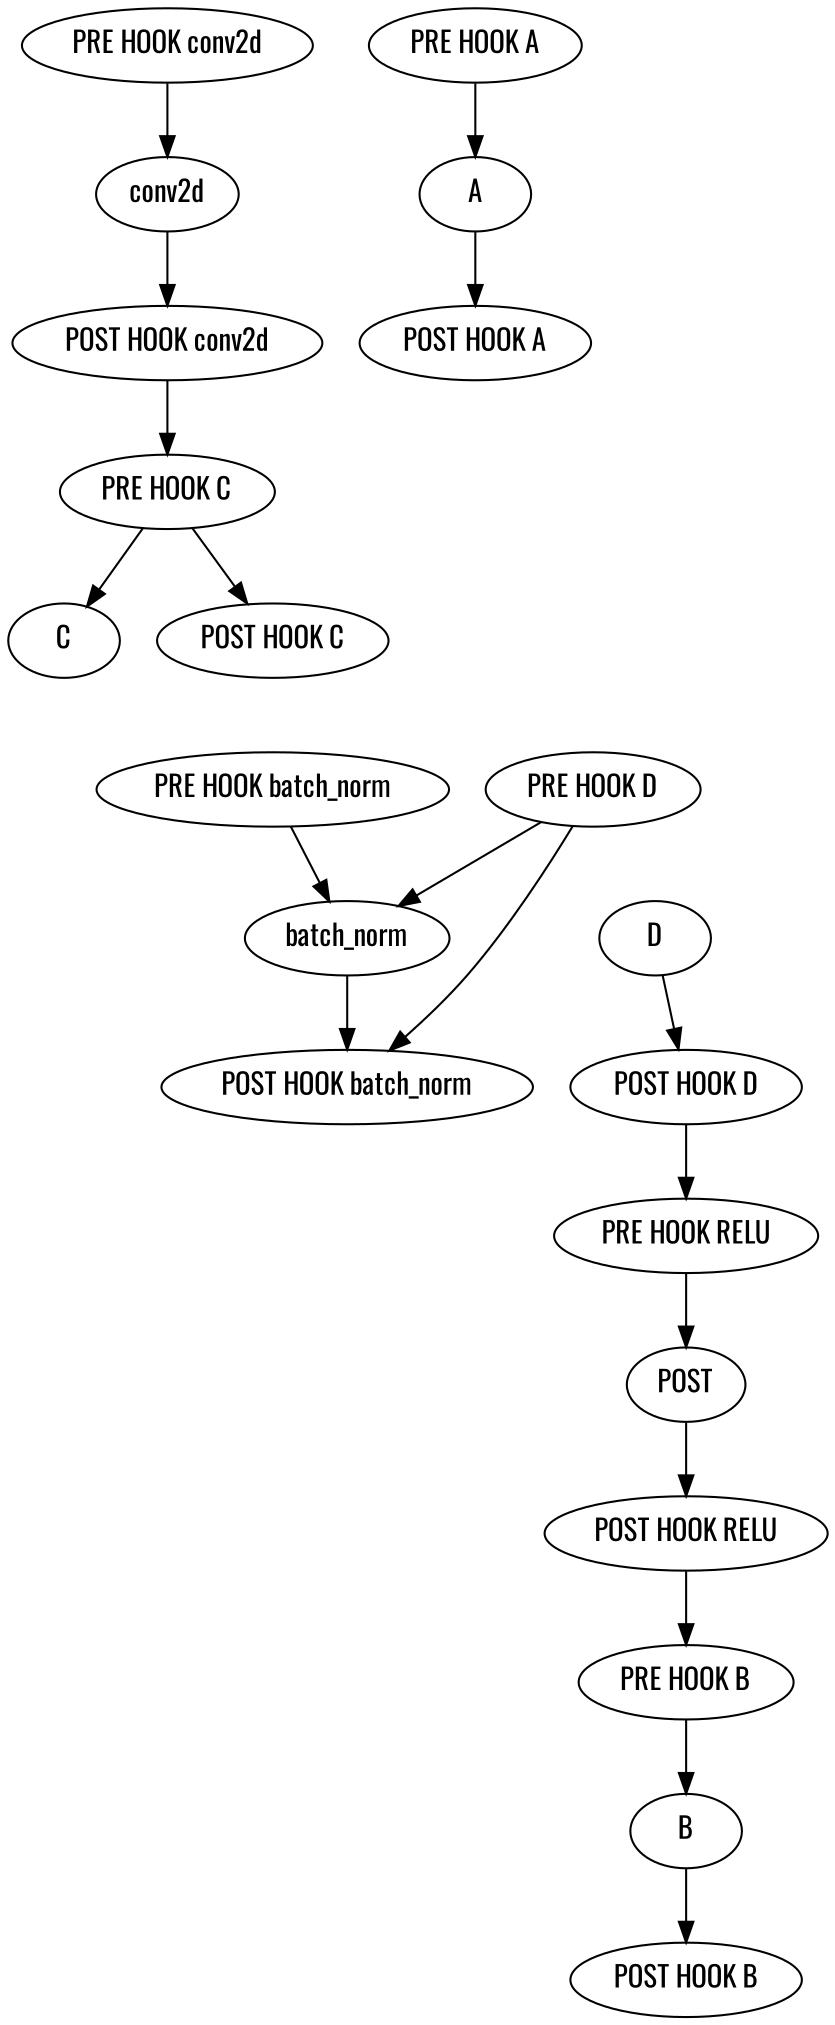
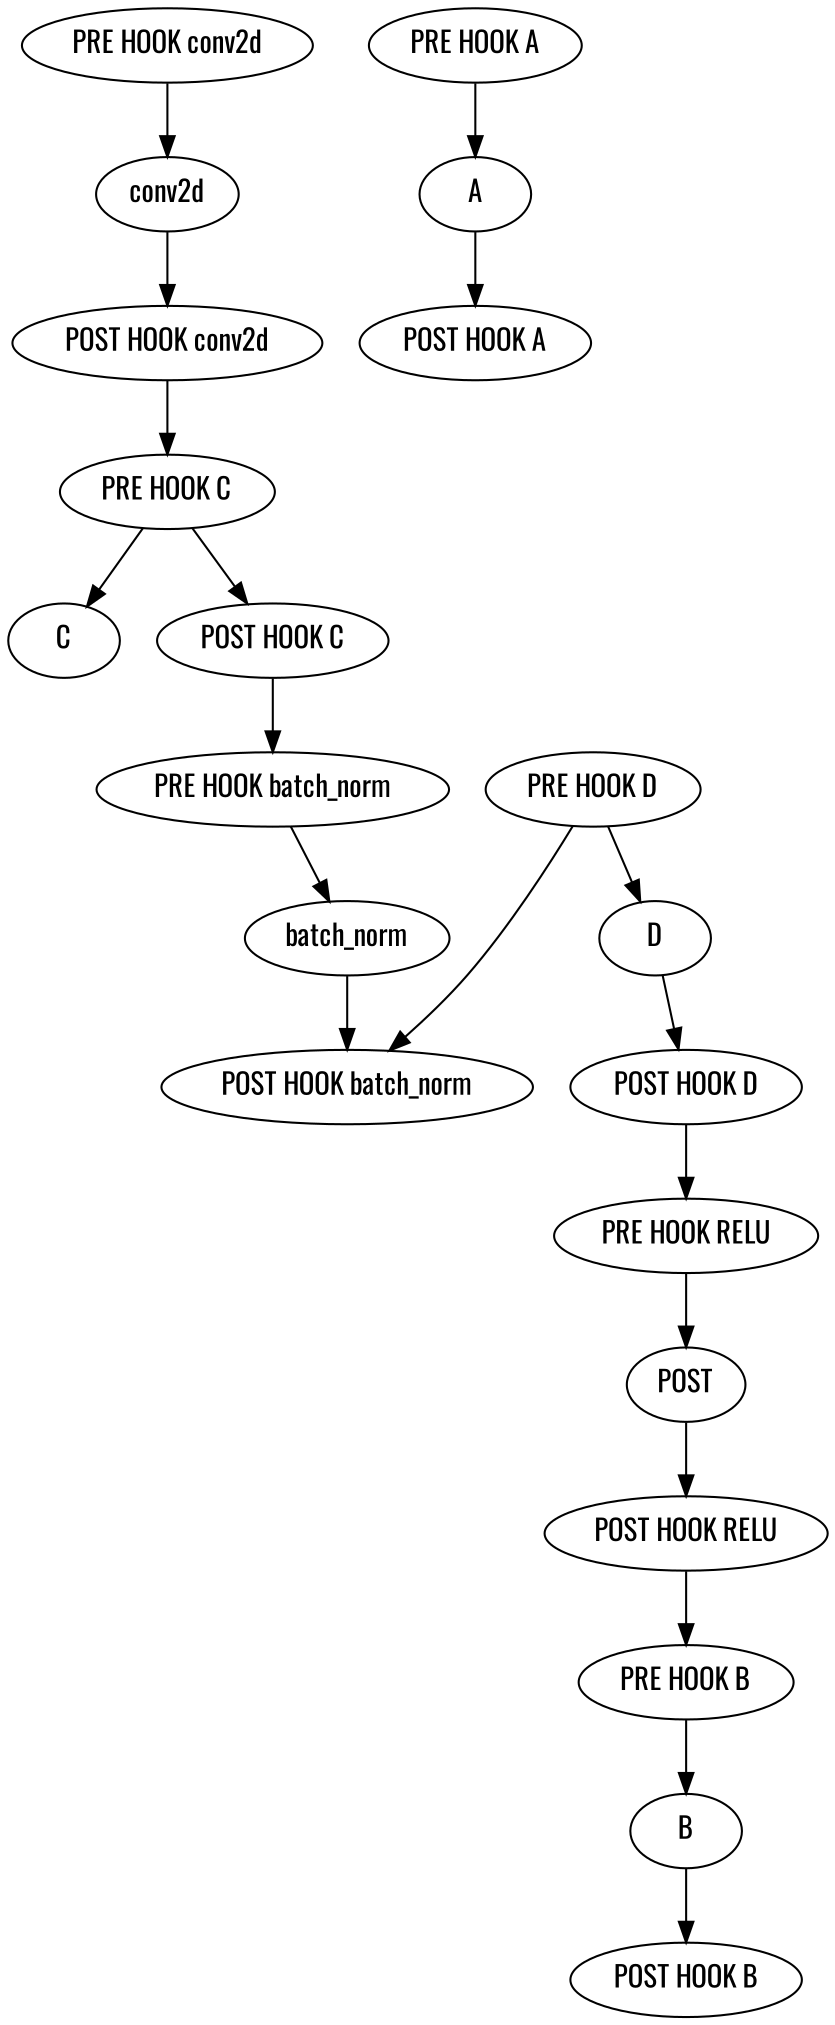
none -> (273, 705)
(479, 859) -> (620, 854)
